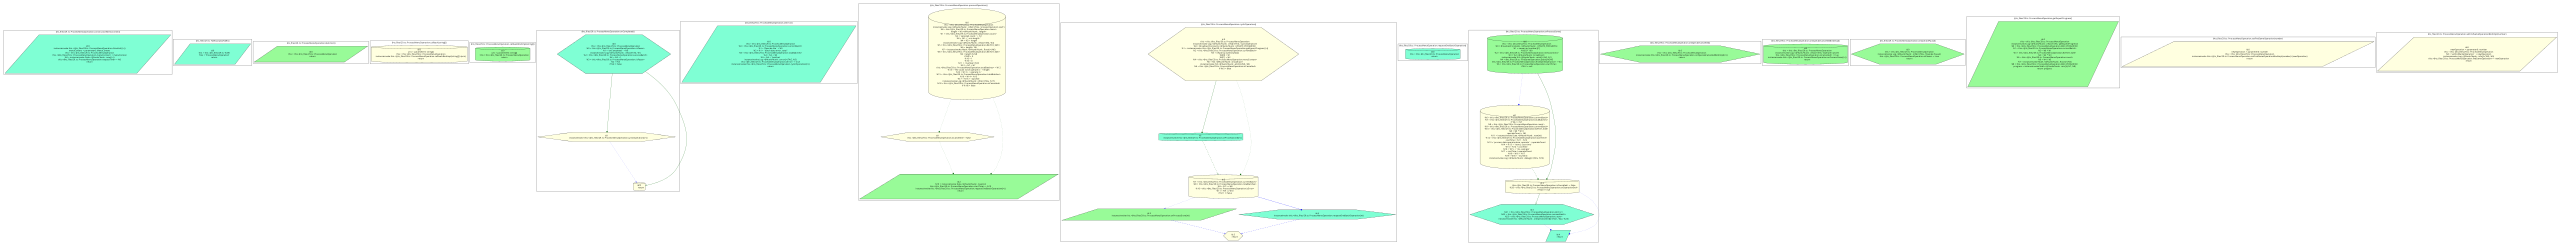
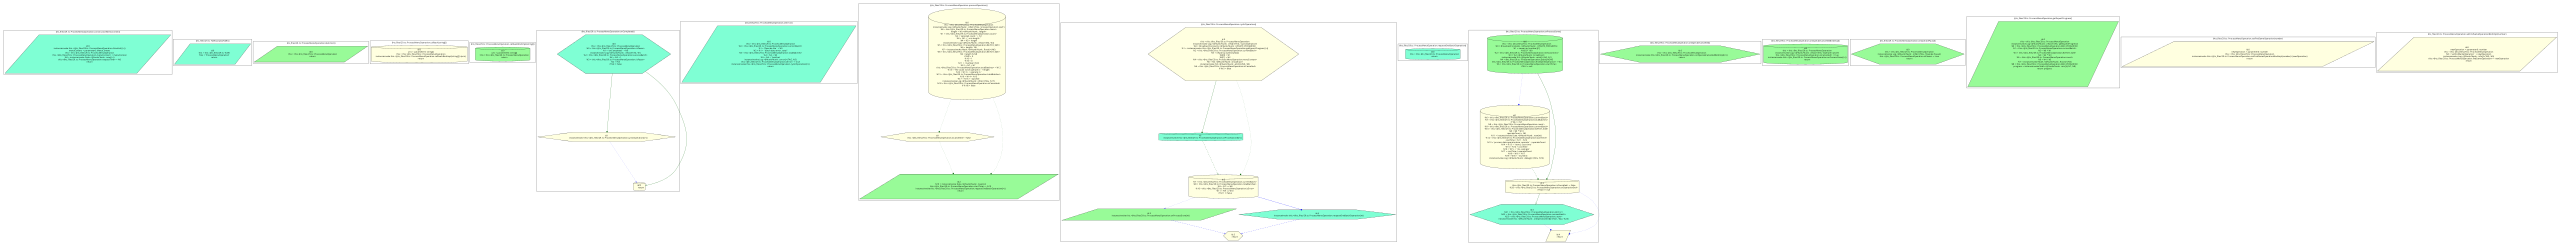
(1558, 236) -> (1558, 236)
